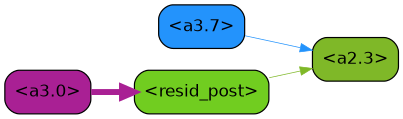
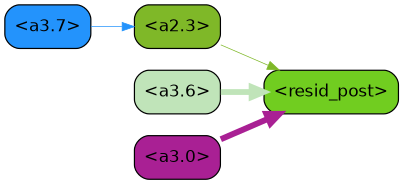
(285, 74) -> (244, 55)
none -> (177, 92)
